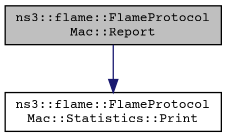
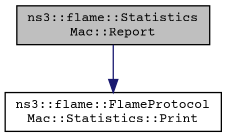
(113, 25) -> (113, 25)
